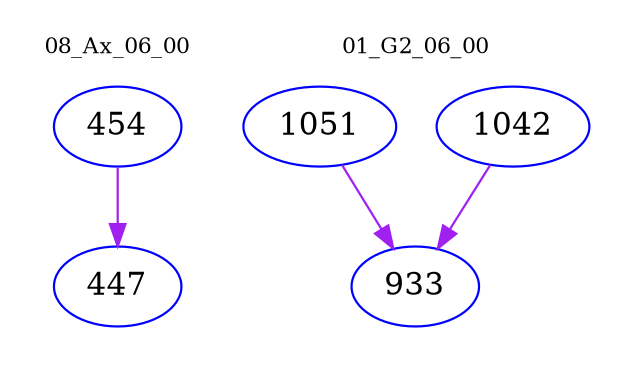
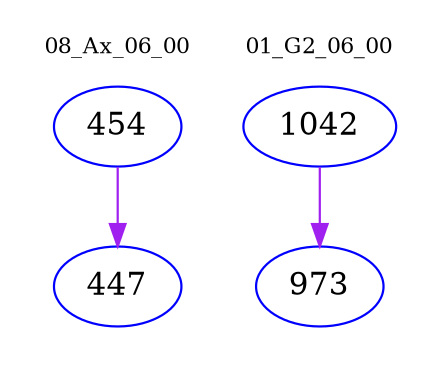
(320, 127) -> none
(415, 286) -> (320, 286)
